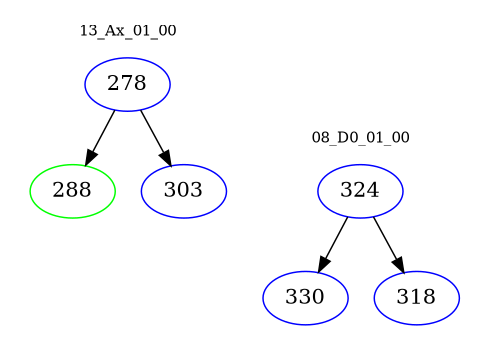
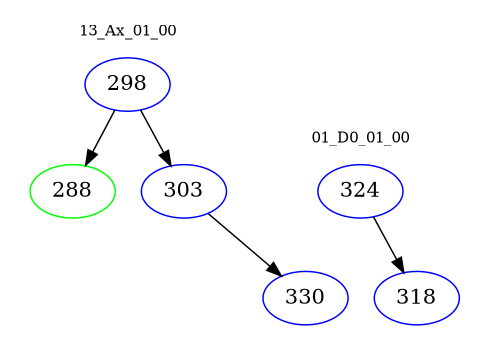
(128, 85) -> (128, 85)
(361, 139) -> (361, 139)
(337, 238) -> (239, 240)
